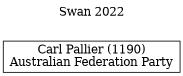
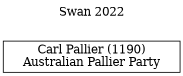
(92, 57) -> (92, 57)
